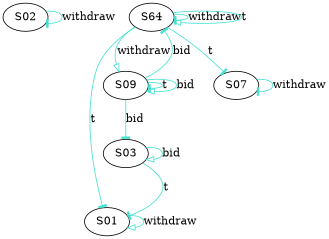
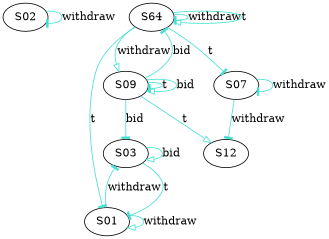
none -> (226, 154)
none -> (106, 188)
